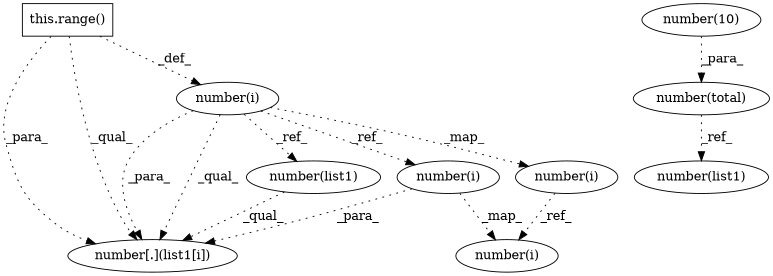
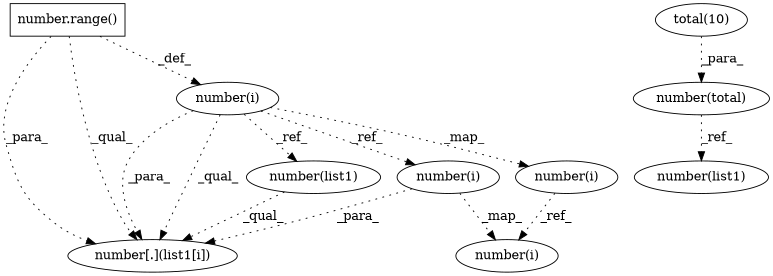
(68, 20) -> (68, 20)
(701, 20) -> (701, 20)
